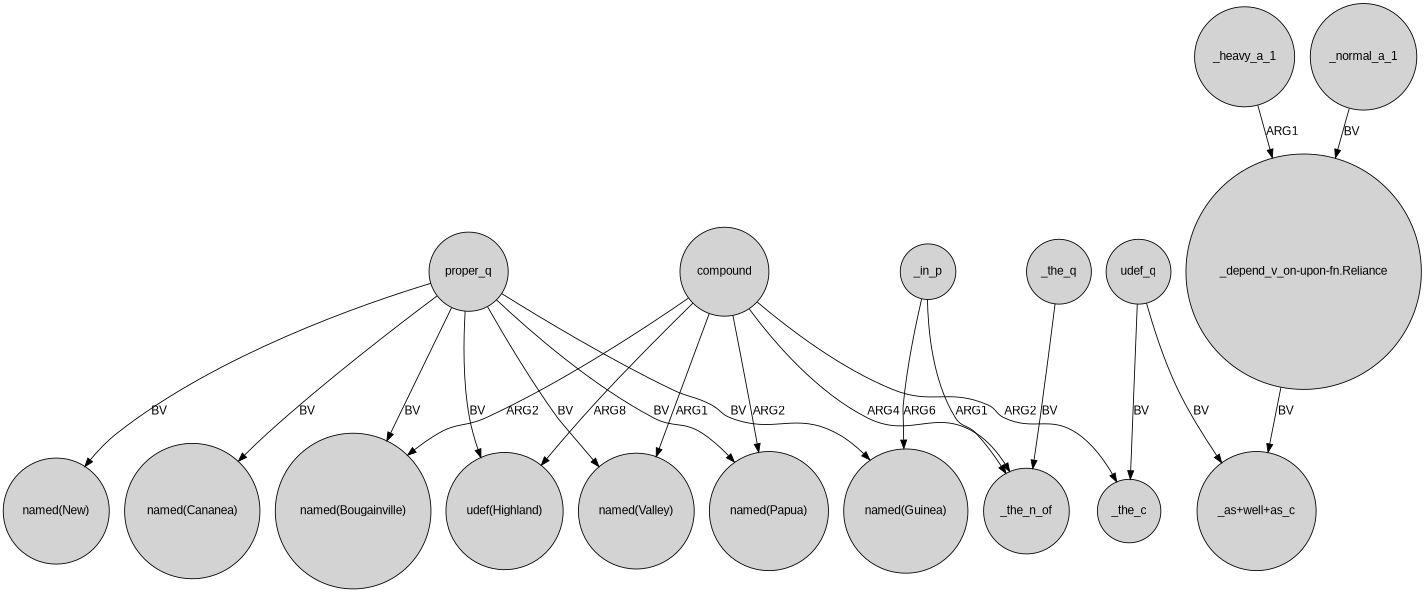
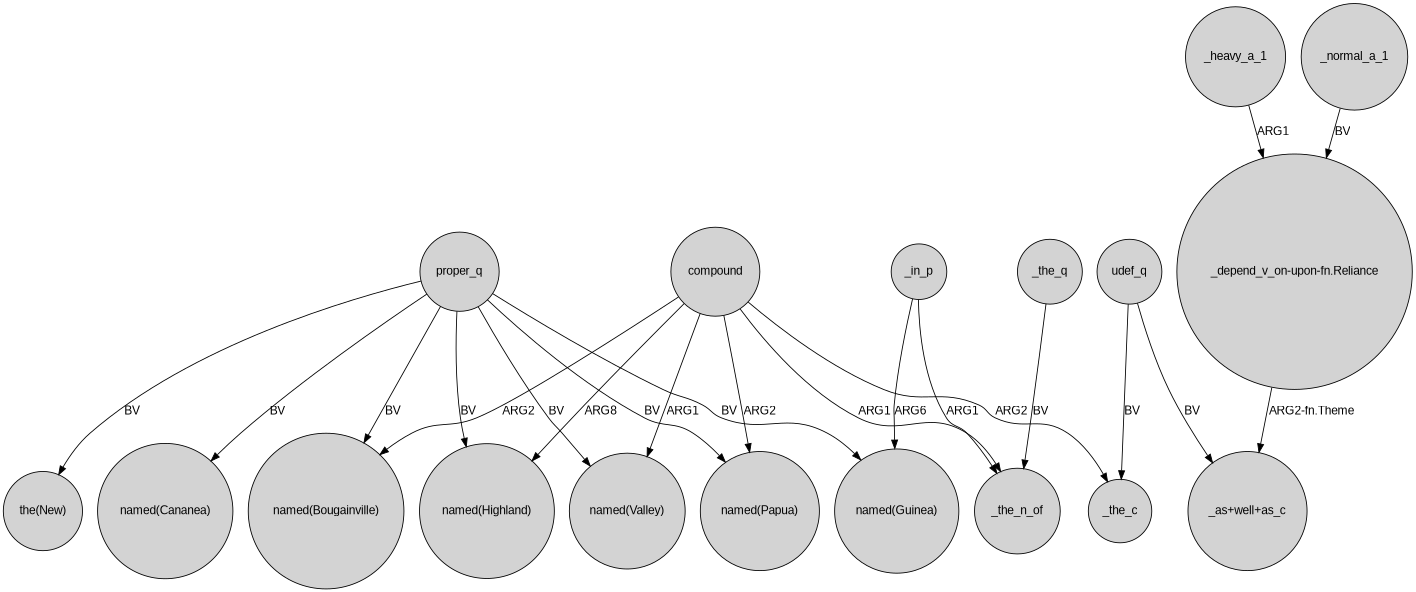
(884, 411) -> (874, 411)
(1286, 411) -> (1312, 411)
(56, 511) -> (43, 511)
(505, 511) -> (487, 511)
